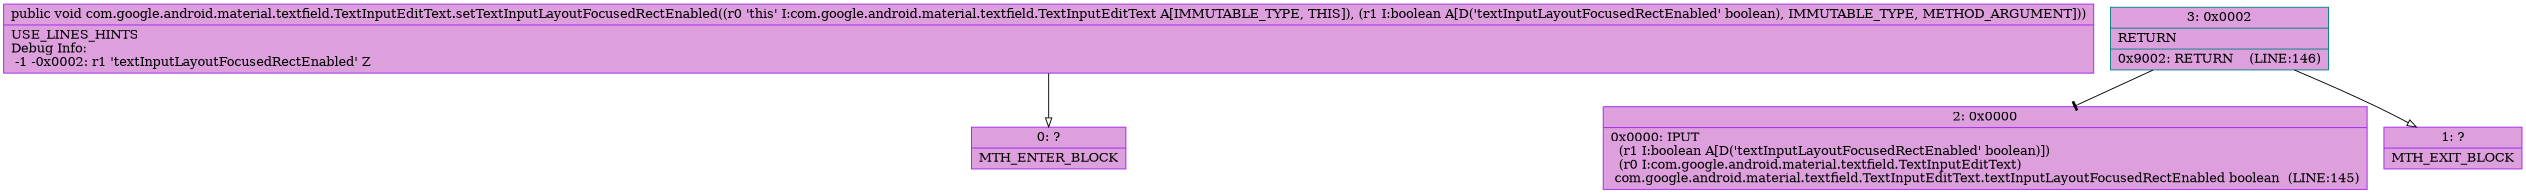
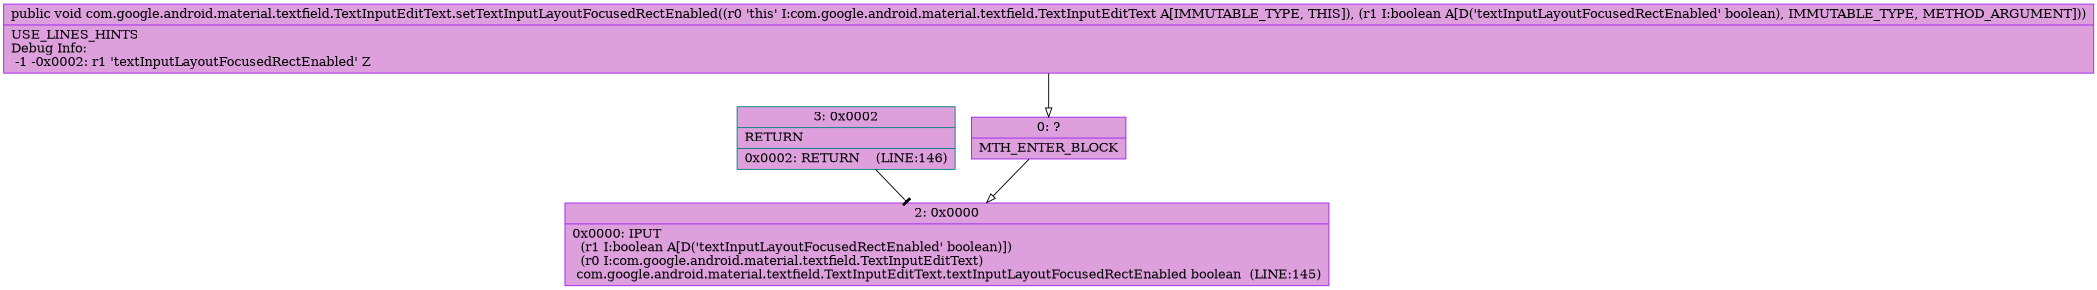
(2220, 59) -> (846, 159)
(2453, 148) -> none
none -> (1011, 177)
